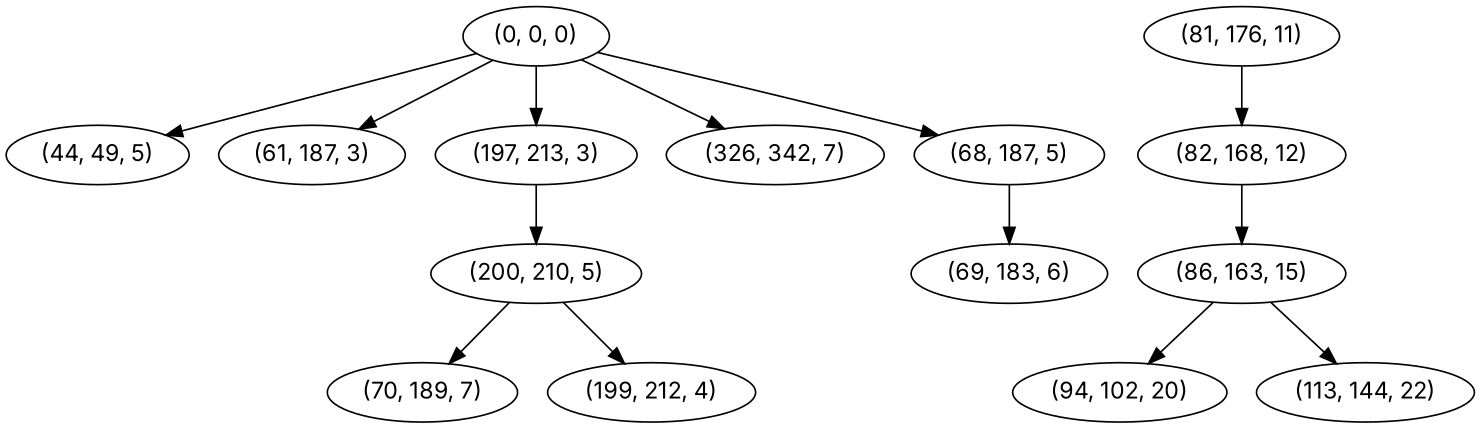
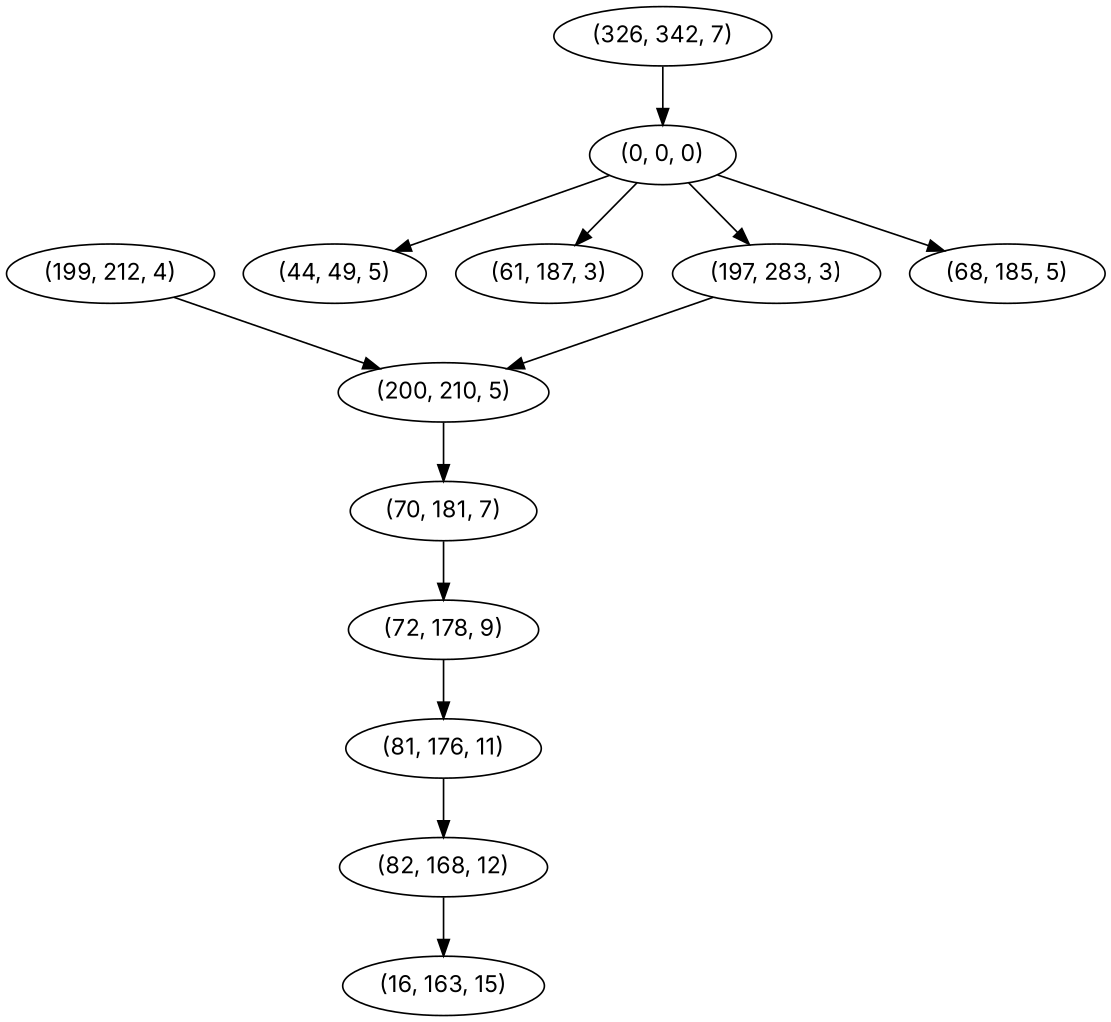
(645, 91) -> (663, 88)
(536, 155) -> (777, 274)
(1009, 155) -> (1007, 274)
(1009, 274) -> none
(1242, 274) -> (444, 986)
(588, 327) -> (269, 330)
(422, 392) -> (444, 511)
(1120, 392) -> none
(1365, 392) -> none
none -> (444, 630)
